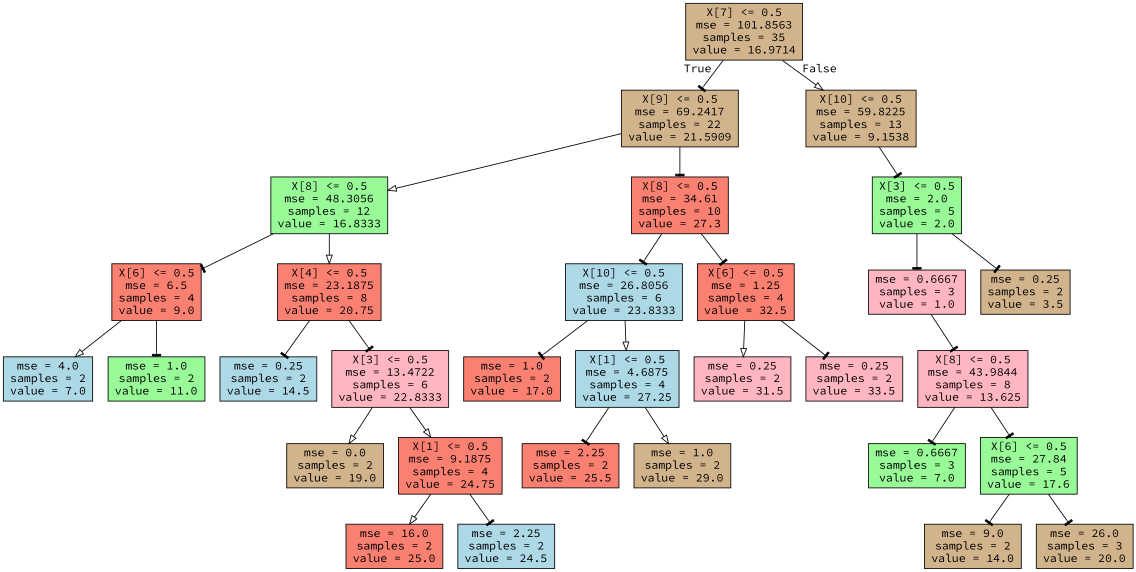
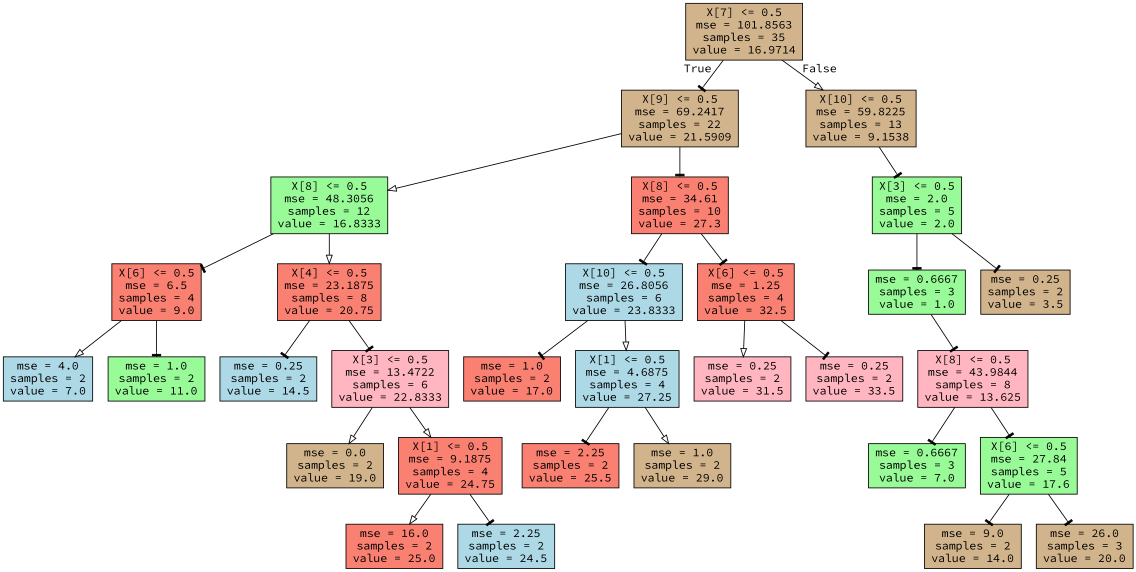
(917, 292) -> (917, 292)
